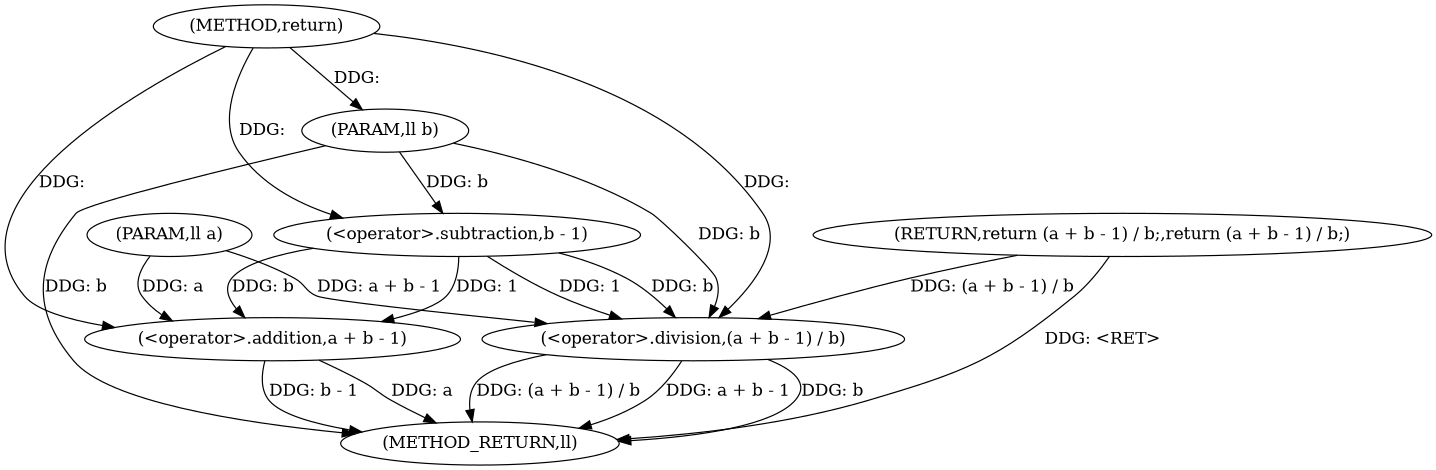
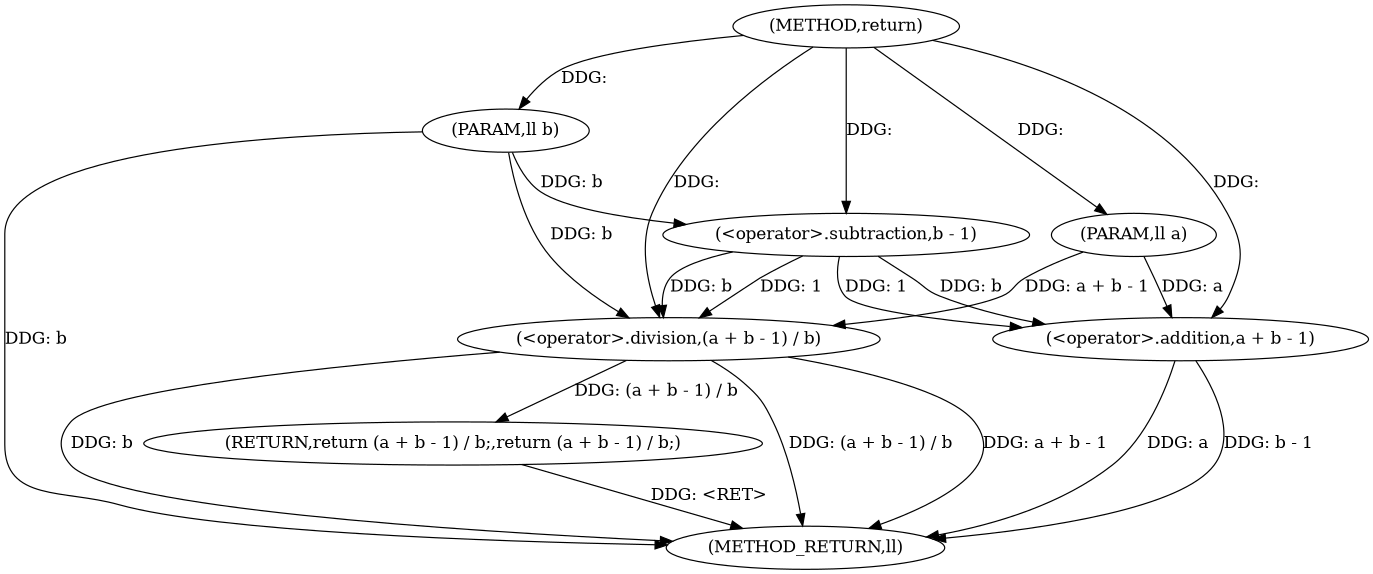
none -> (985, 127)
(893, 282) -> (567, 389)
